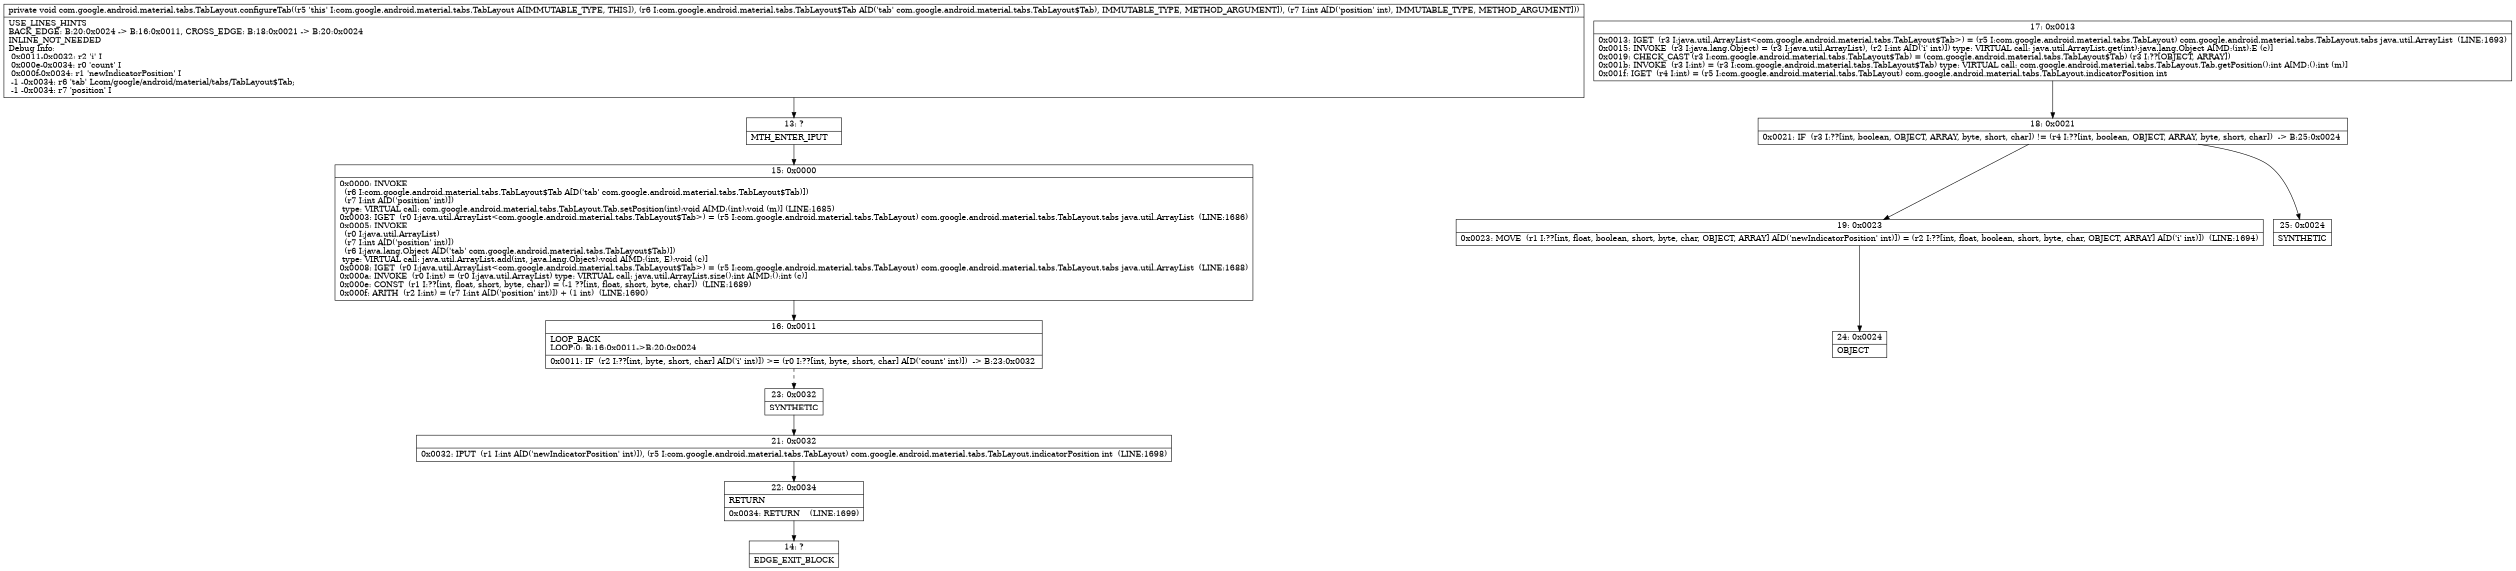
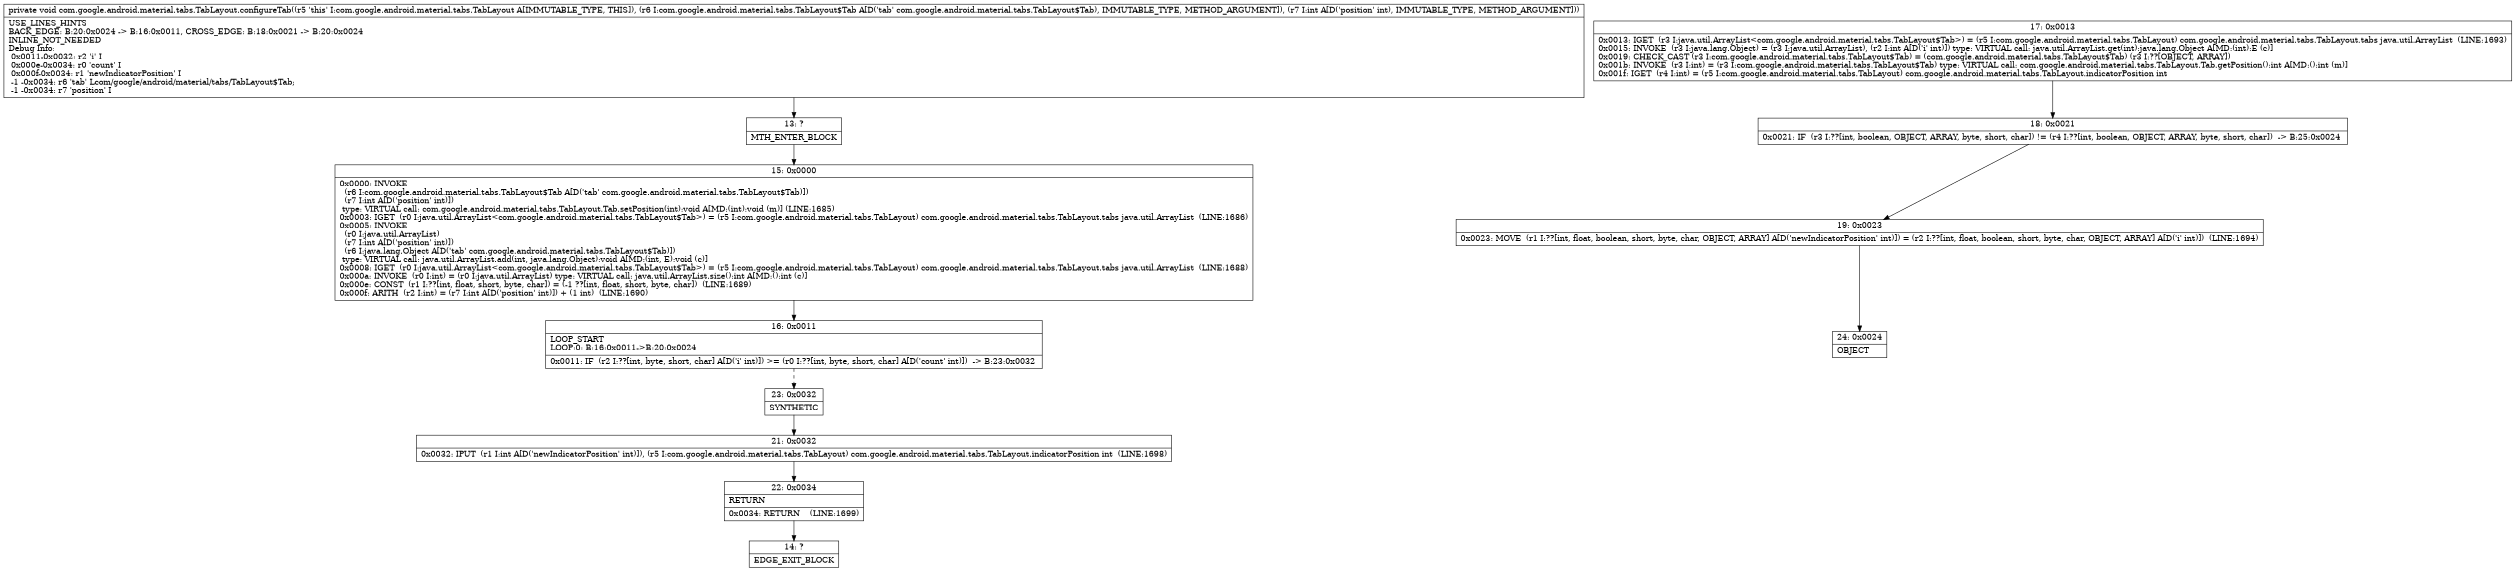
(789, 138) -> (794, 138)
(2302, 233) -> none
(575, 340) -> (577, 340)
